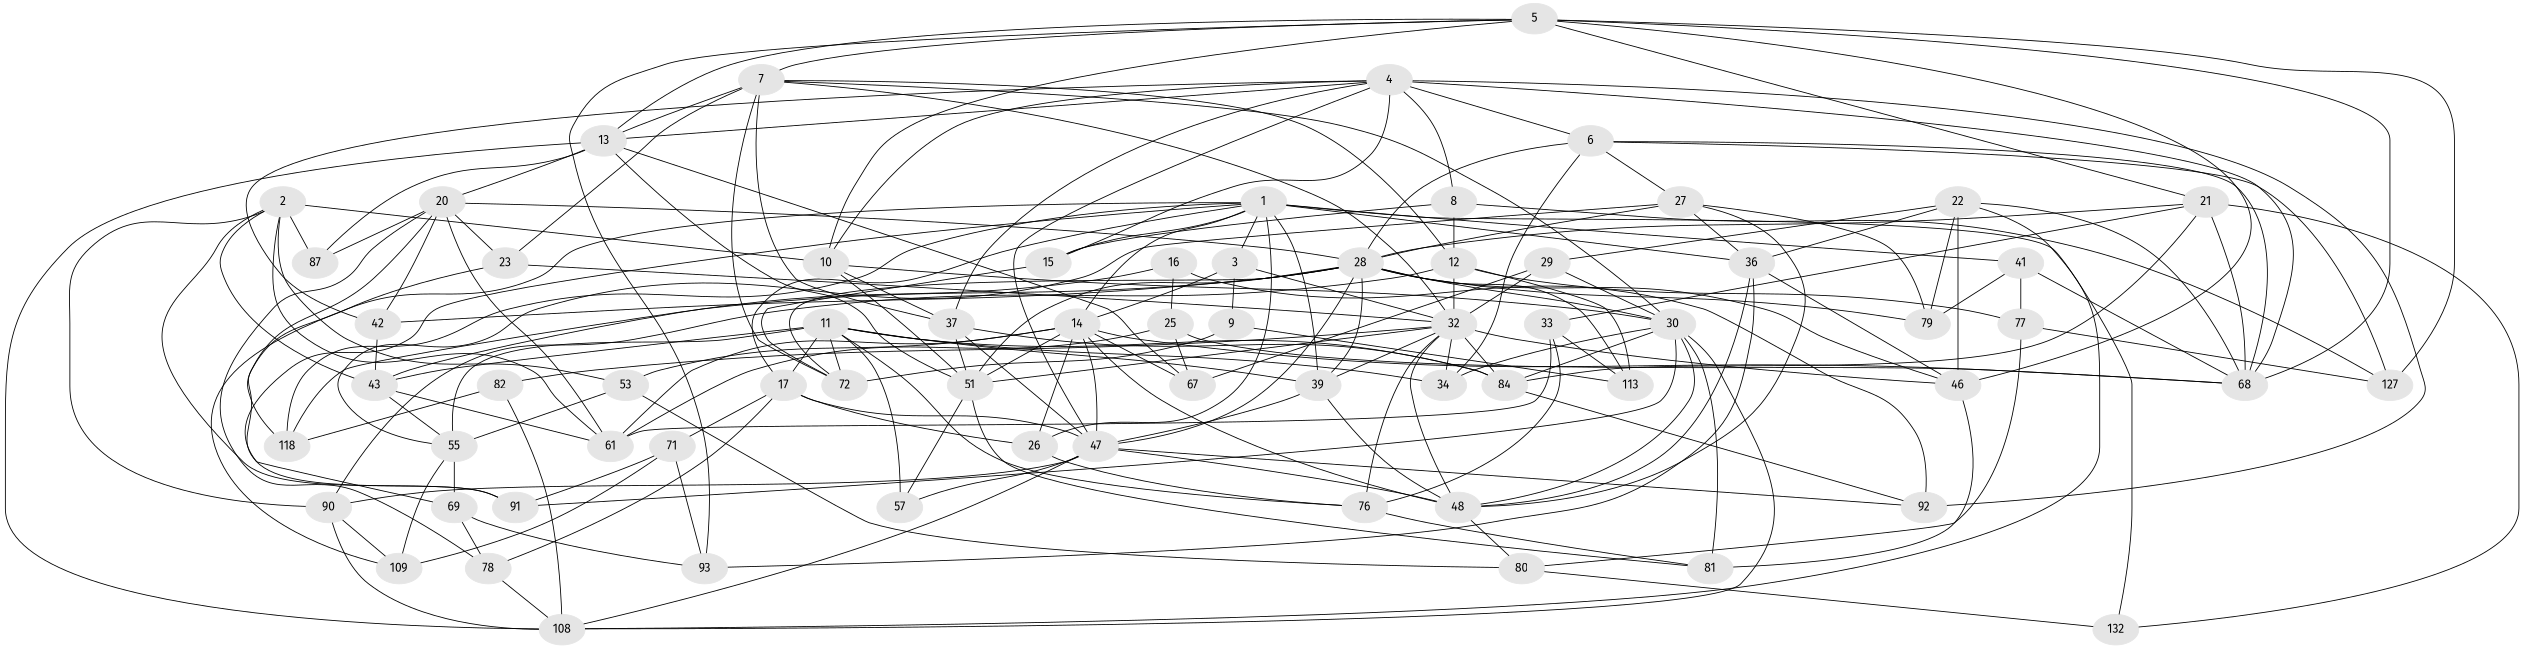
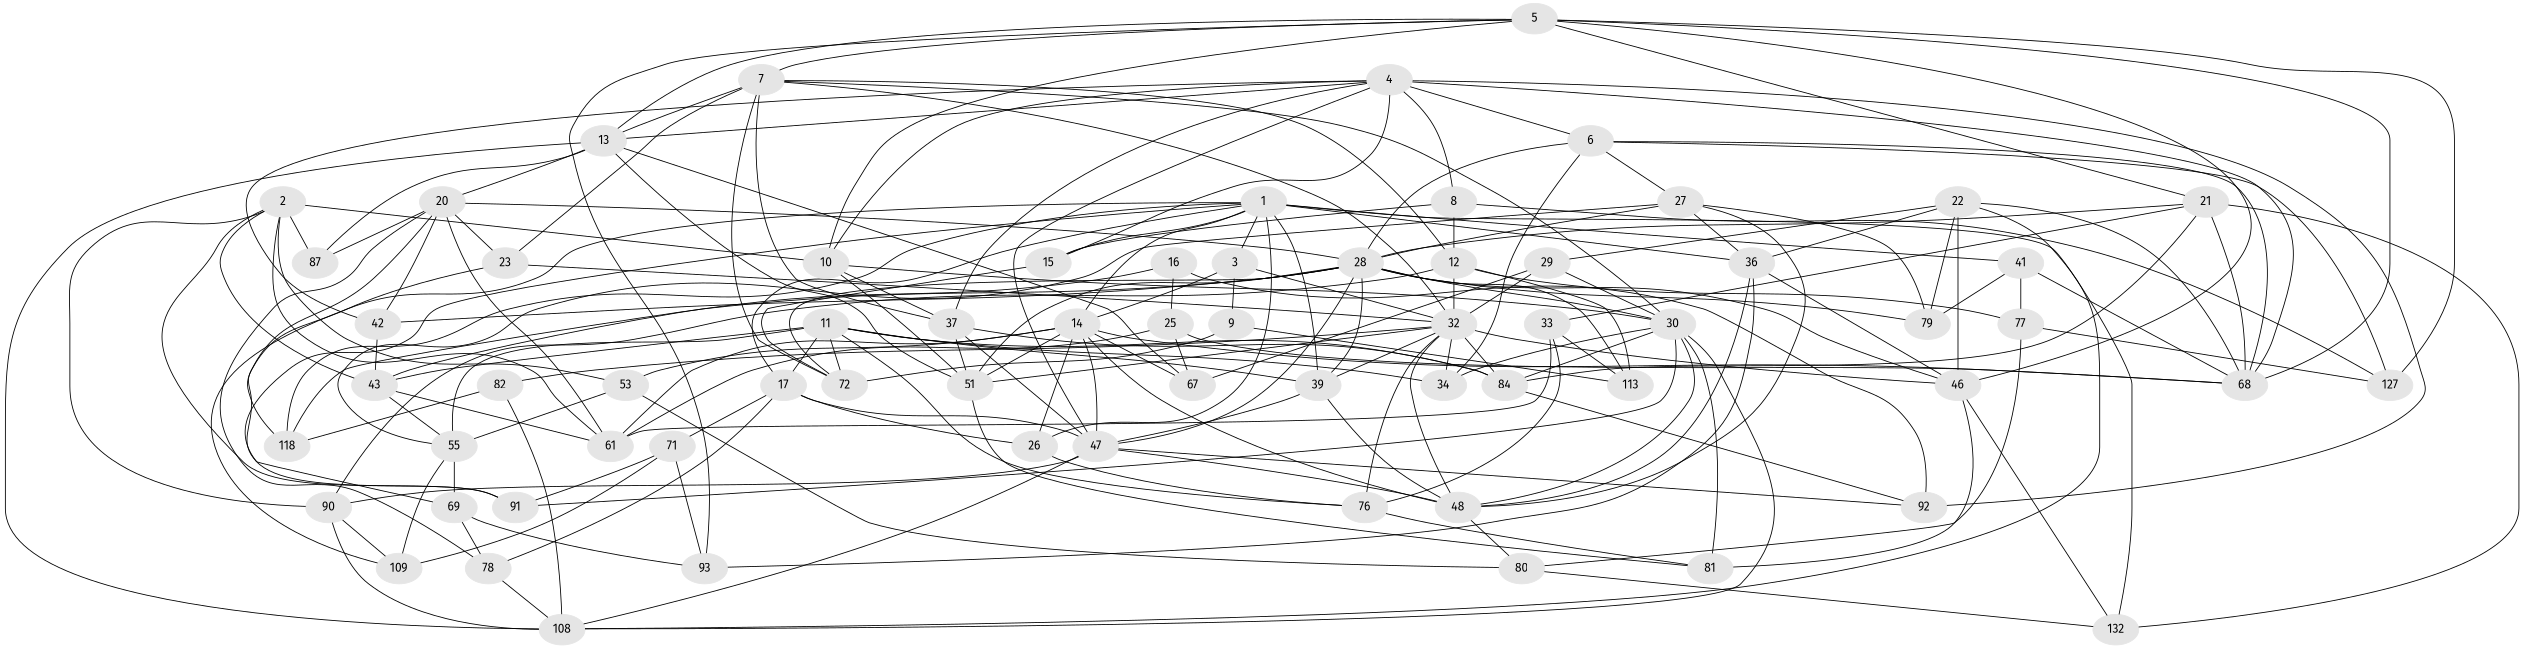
(900, 507) -> none
none -> (2044, 518)
